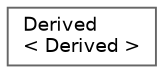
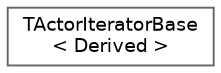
(82, 37) -> (111, 37)
